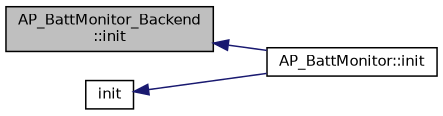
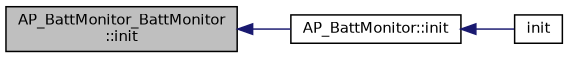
(110, 29) -> (122, 29)
(208, 81) -> (495, 29)
